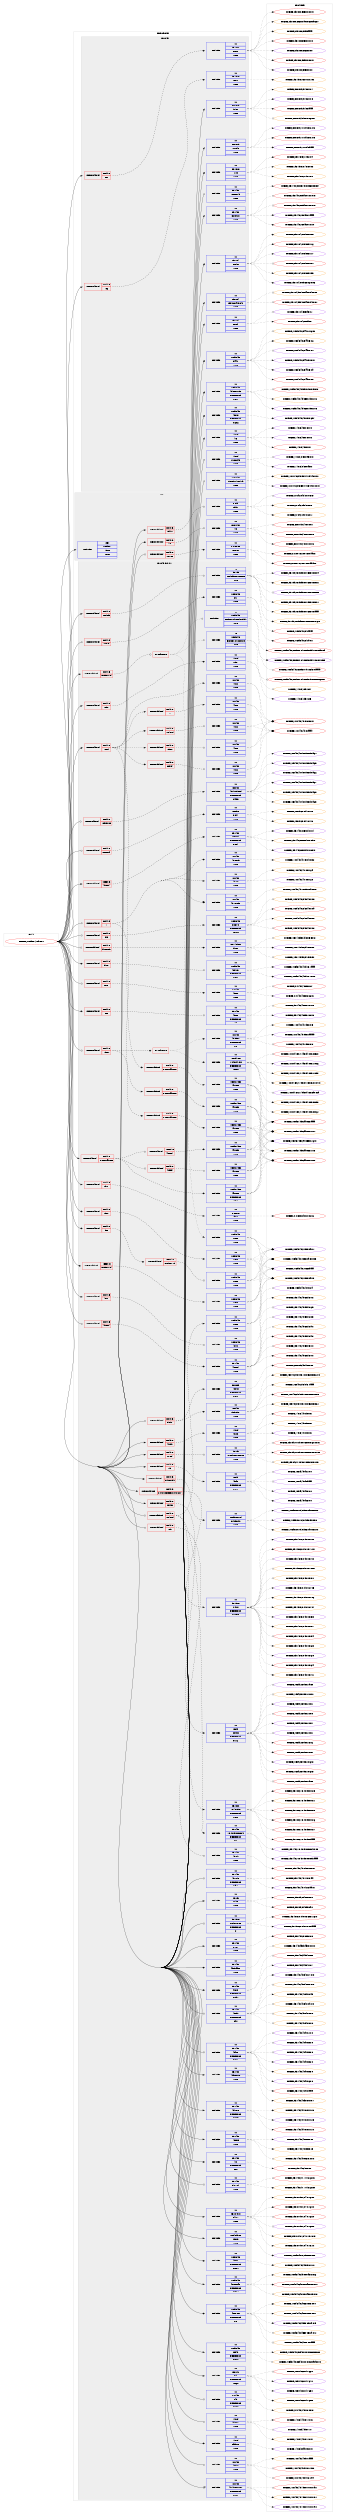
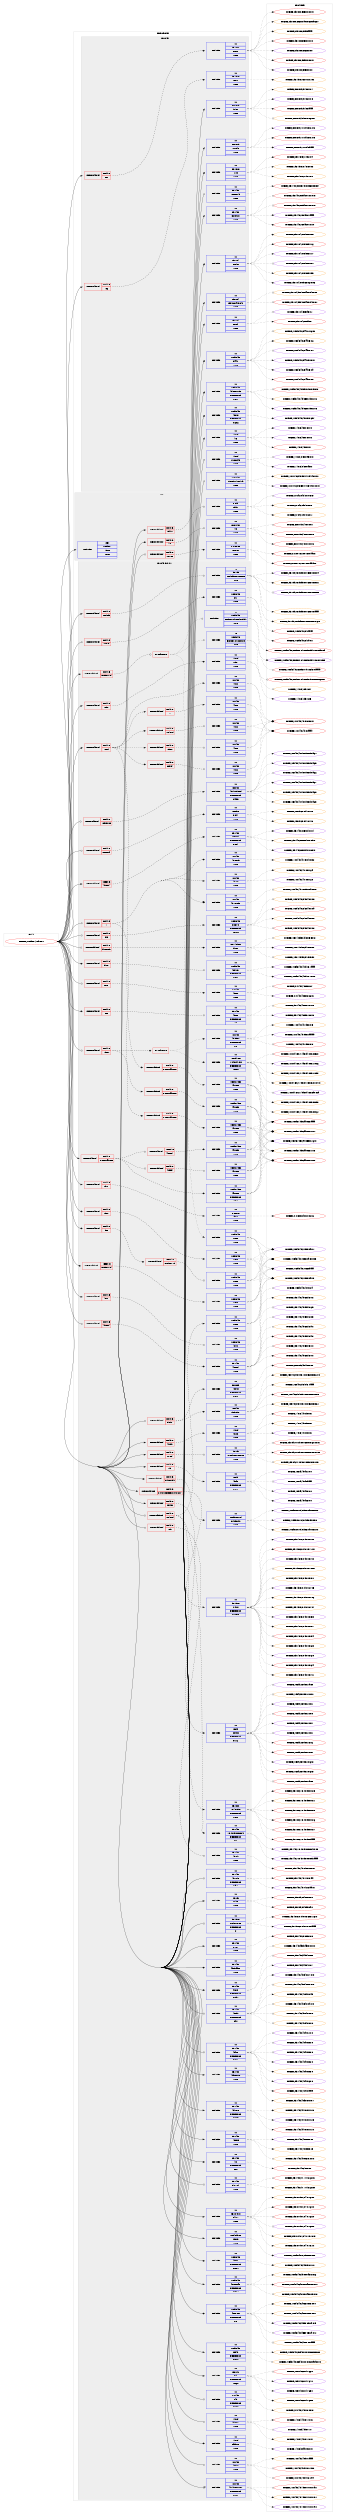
(300, 264) -> (300, 264)
(300, 602) -> none
(300, 2333) -> (300, 2333)
